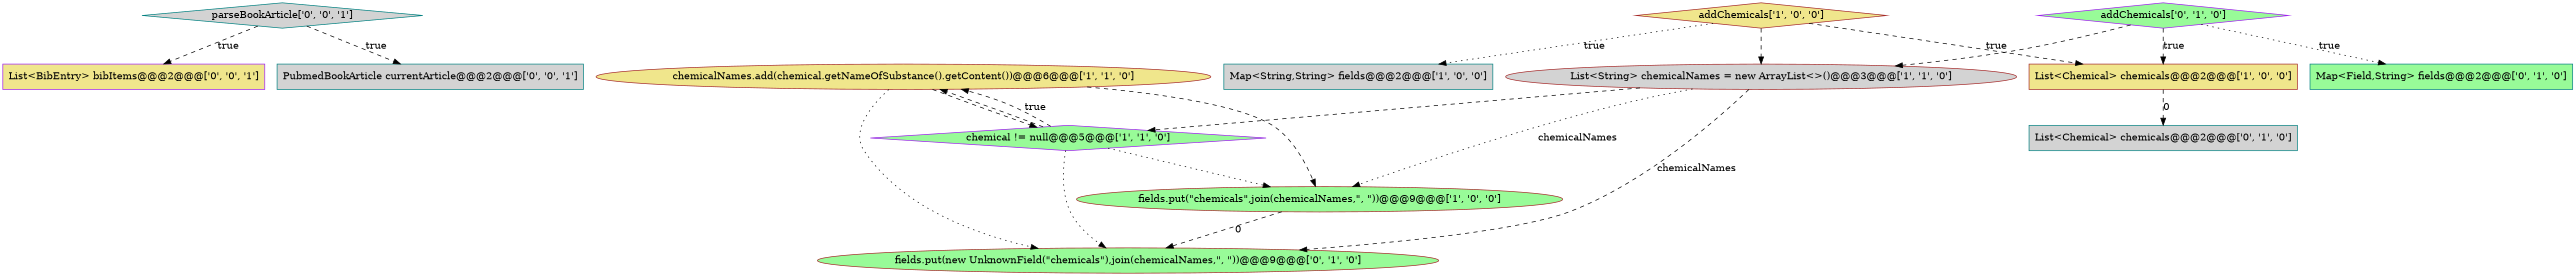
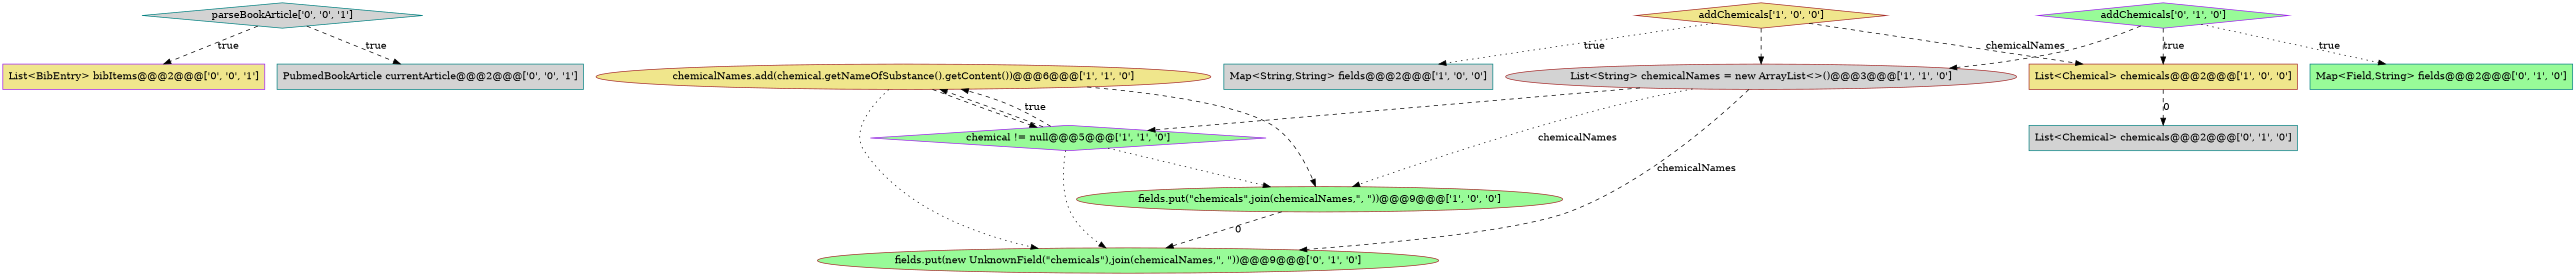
(1997, 46) -> (2026, 46)
